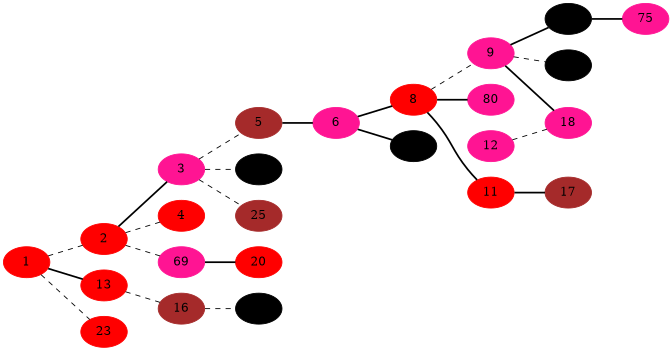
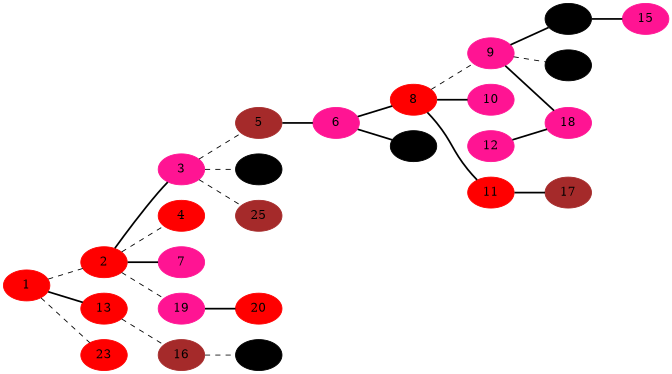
(646, 19) -> (646, 19)
(491, 100) -> (491, 100)
(530, 135) -> (530, 135)
(181, 262) -> (181, 309)
none -> (181, 262)
